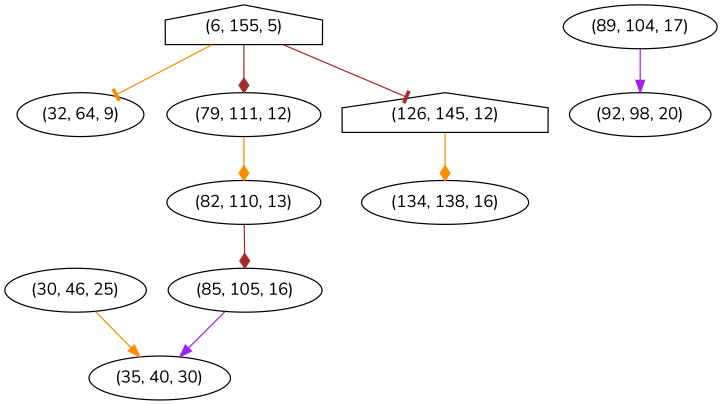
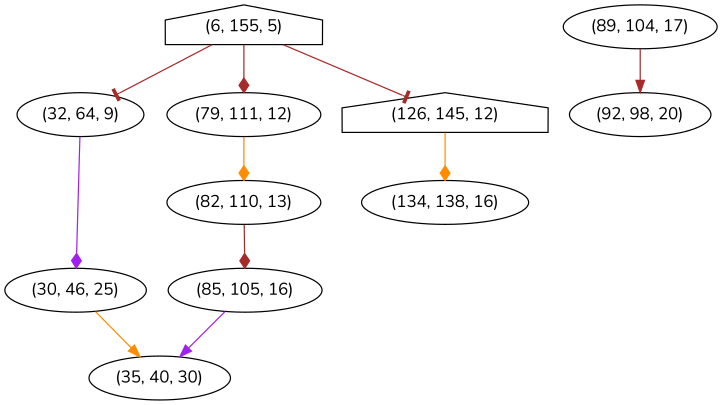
(640, 65) -> (640, 65)
(166, 69) -> (166, 69)
none -> (78, 195)
